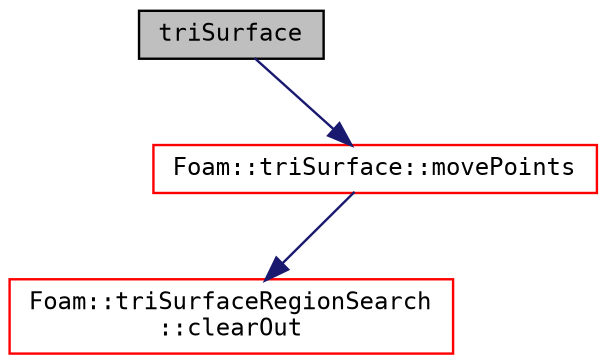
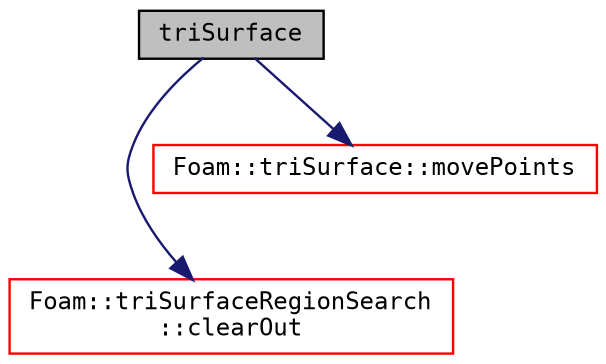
(319, 228) -> (130, 154)
